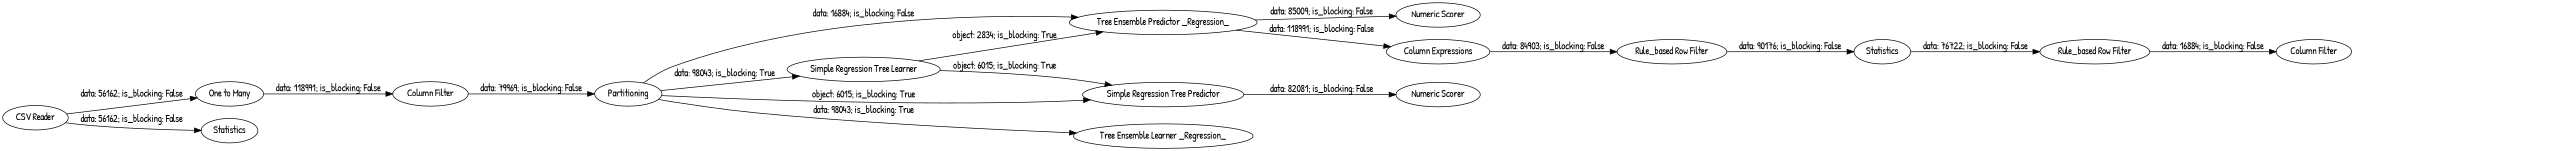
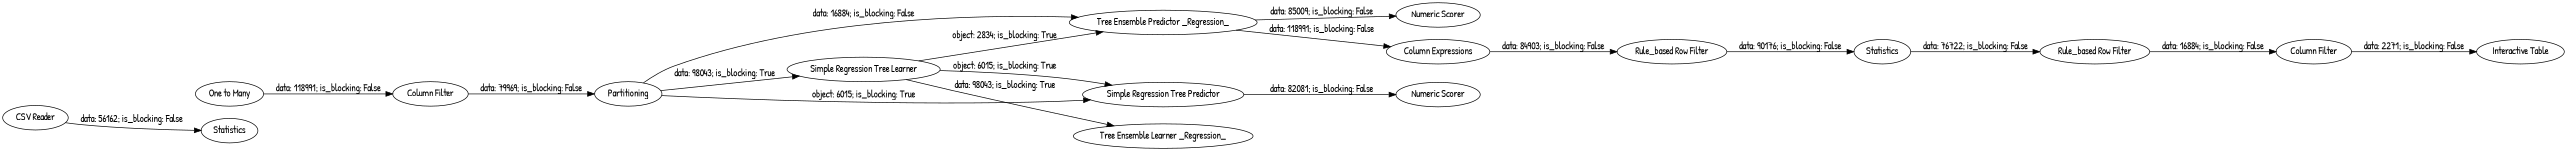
none -> (2520, 52)
(129, 106) -> none
(863, 122) -> (986, 98)
